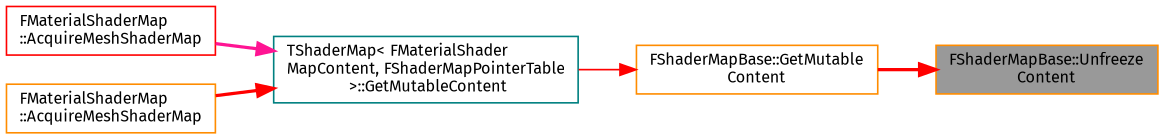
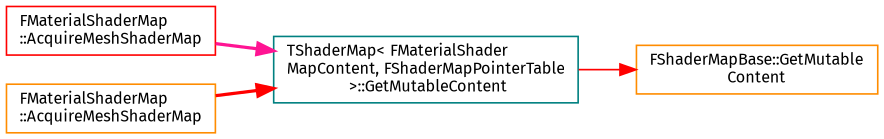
(1047, 70) -> none
